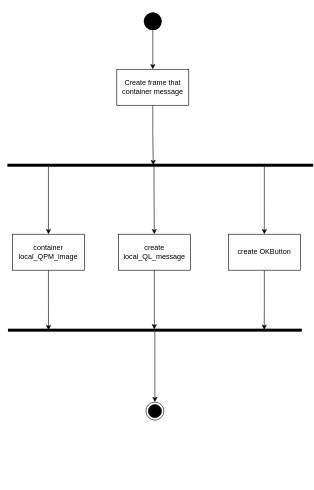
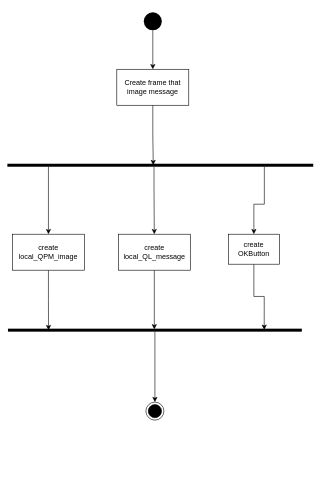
(153, 87) -> (153, 87)
(48, 252) -> (48, 252)
(264, 252) -> (254, 249)
